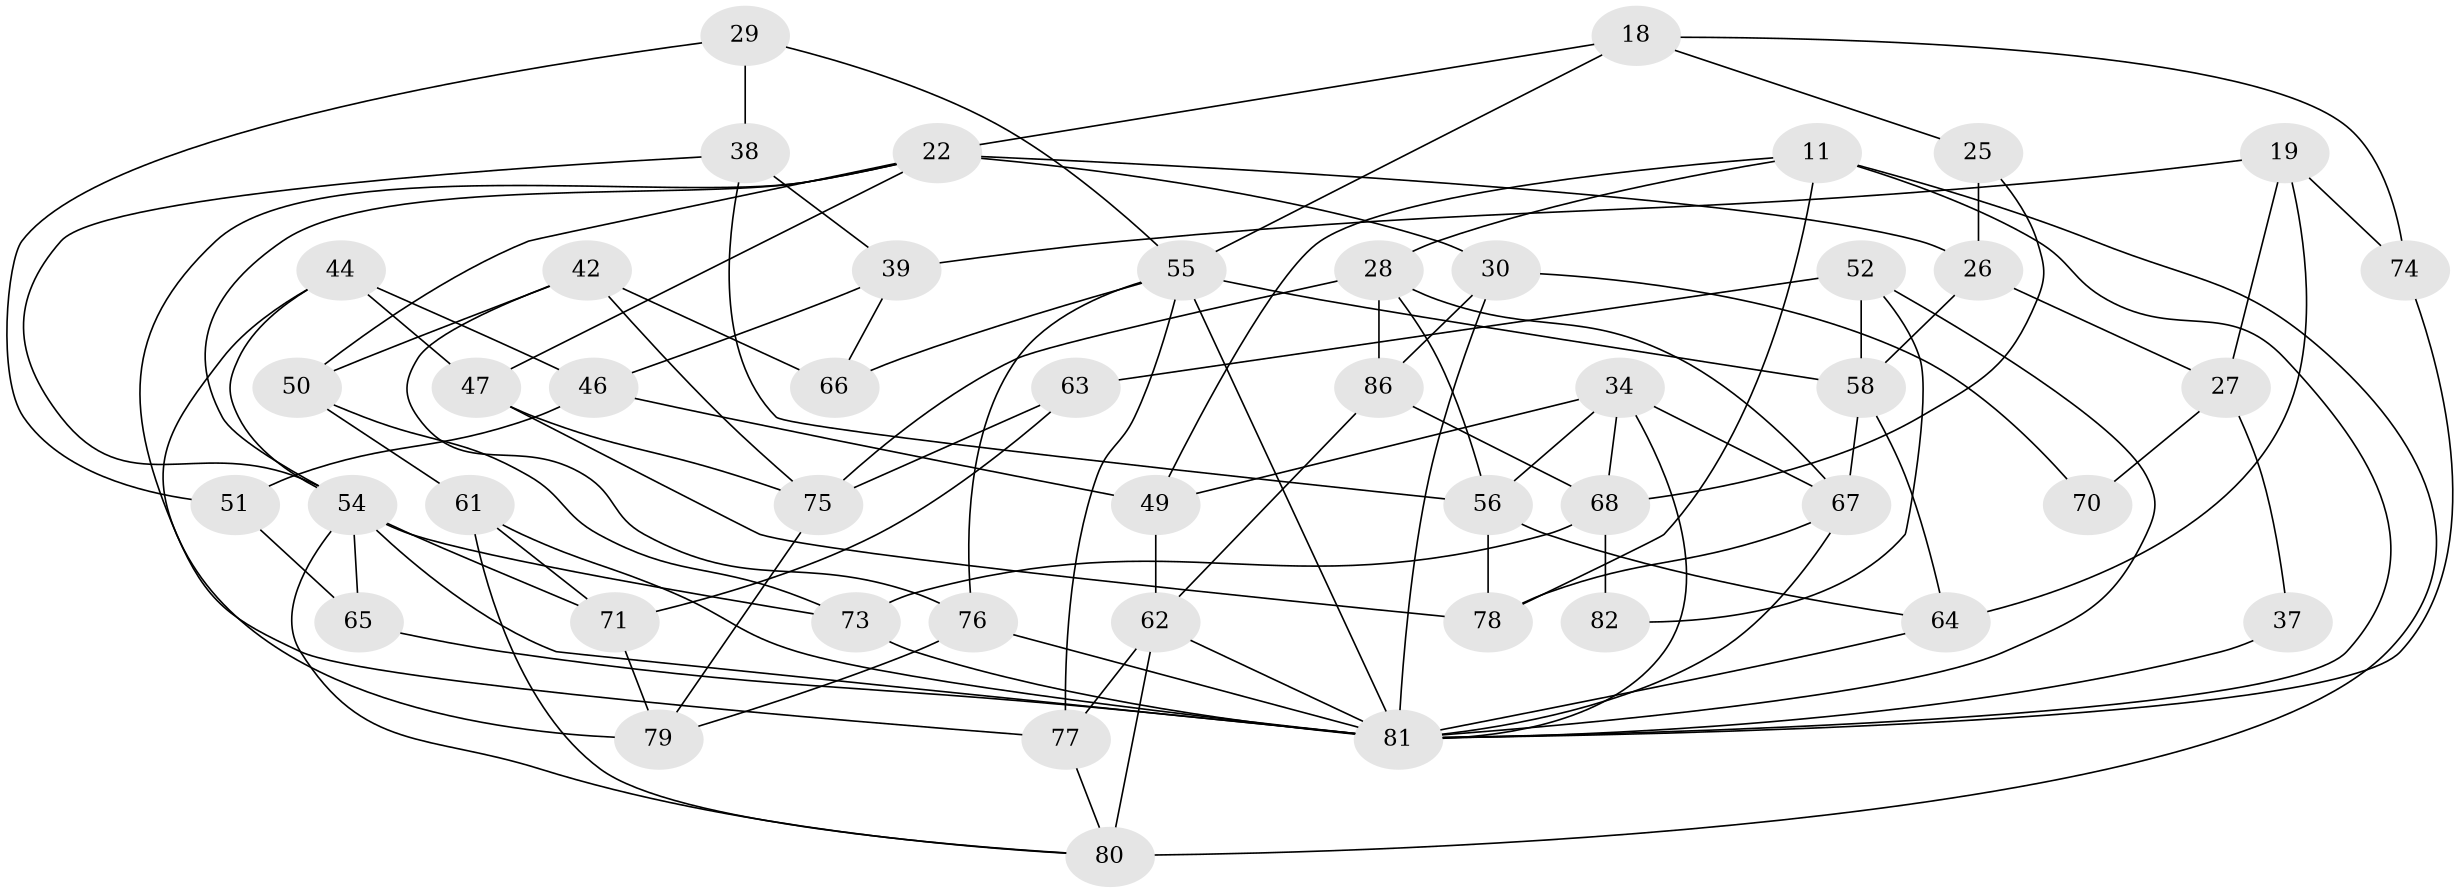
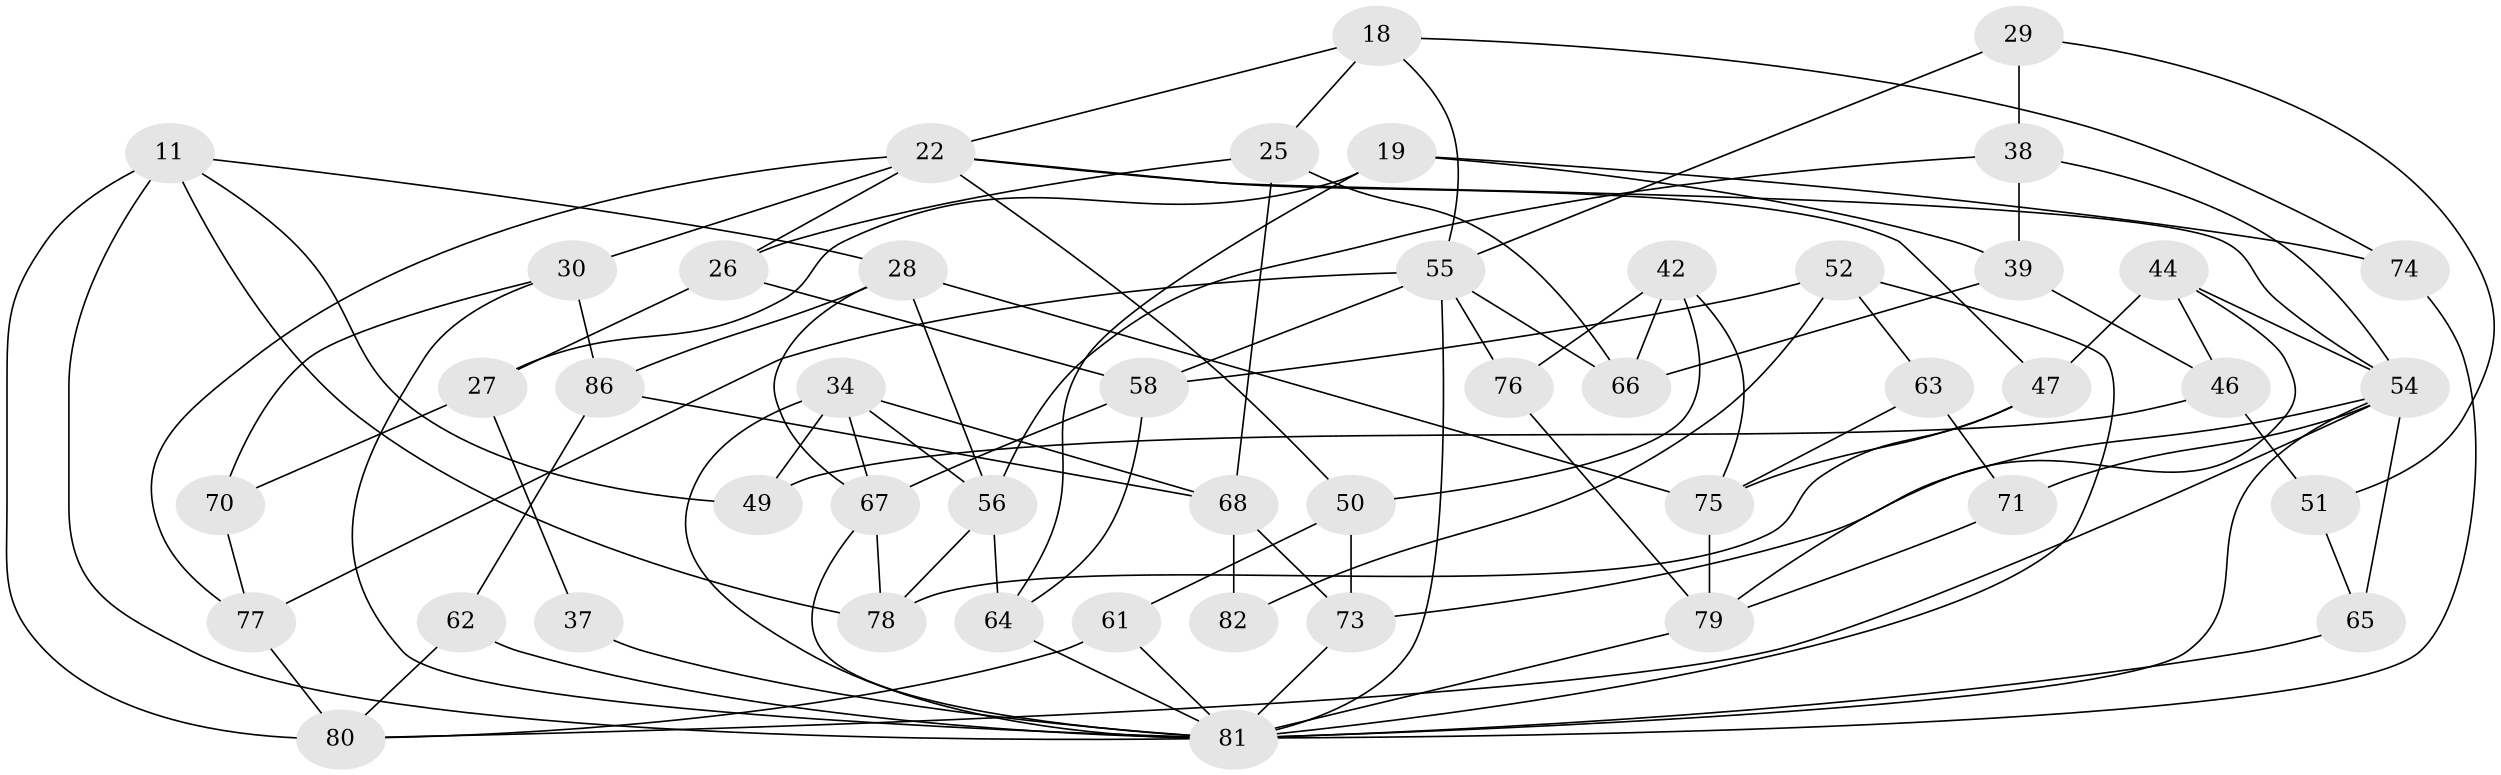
none -> (1482, 231)
(526, 551) -> none
(1156, 573) -> none
(1111, 681) -> (236, 564)
(1186, 681) -> (1492, 676)
